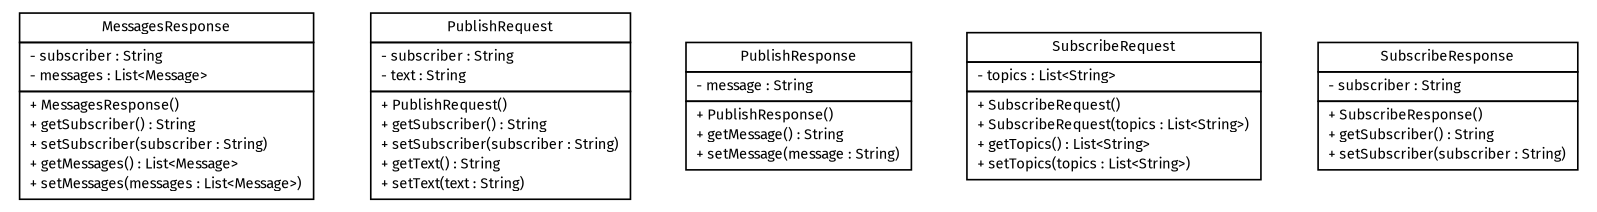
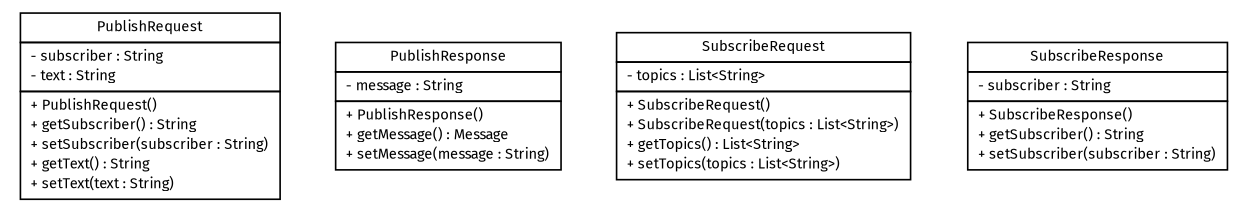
(167, 106) -> none
(770, 135) -> (428, 135)
